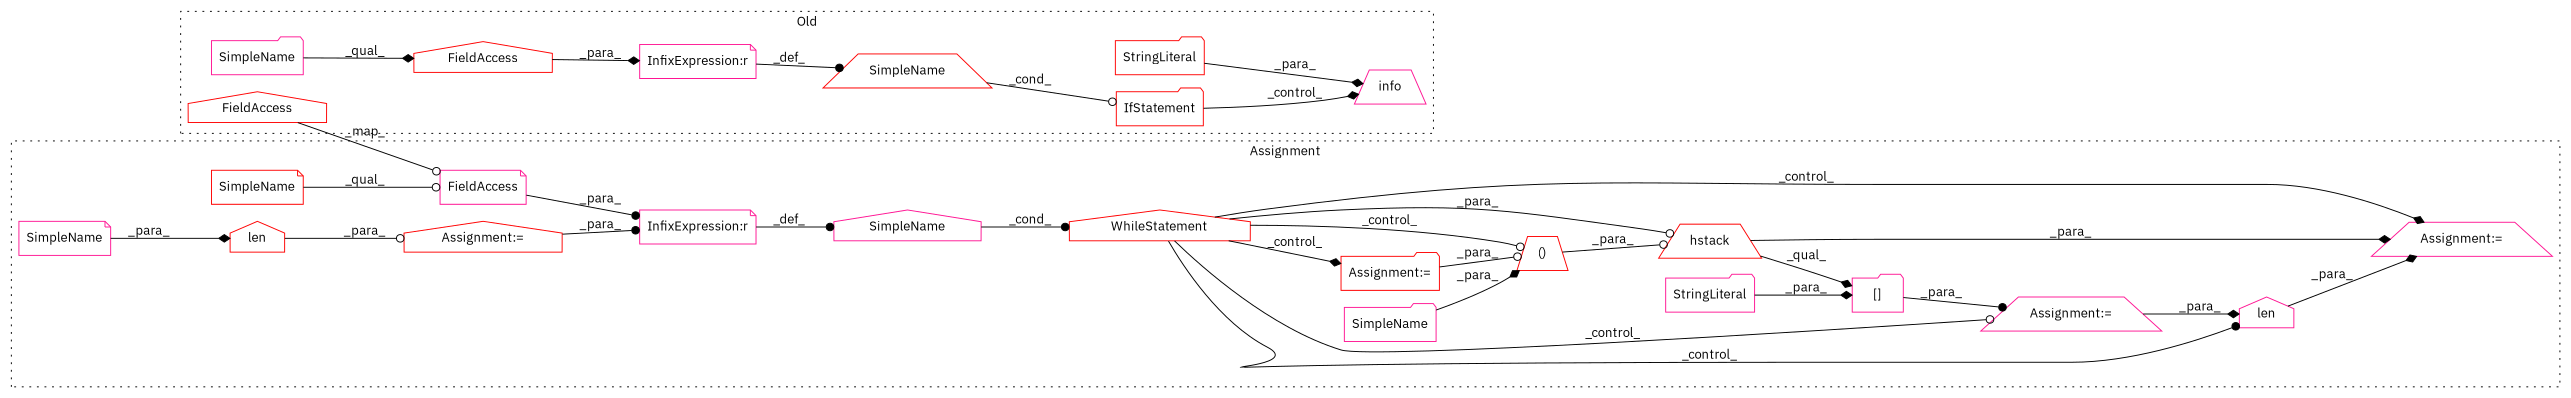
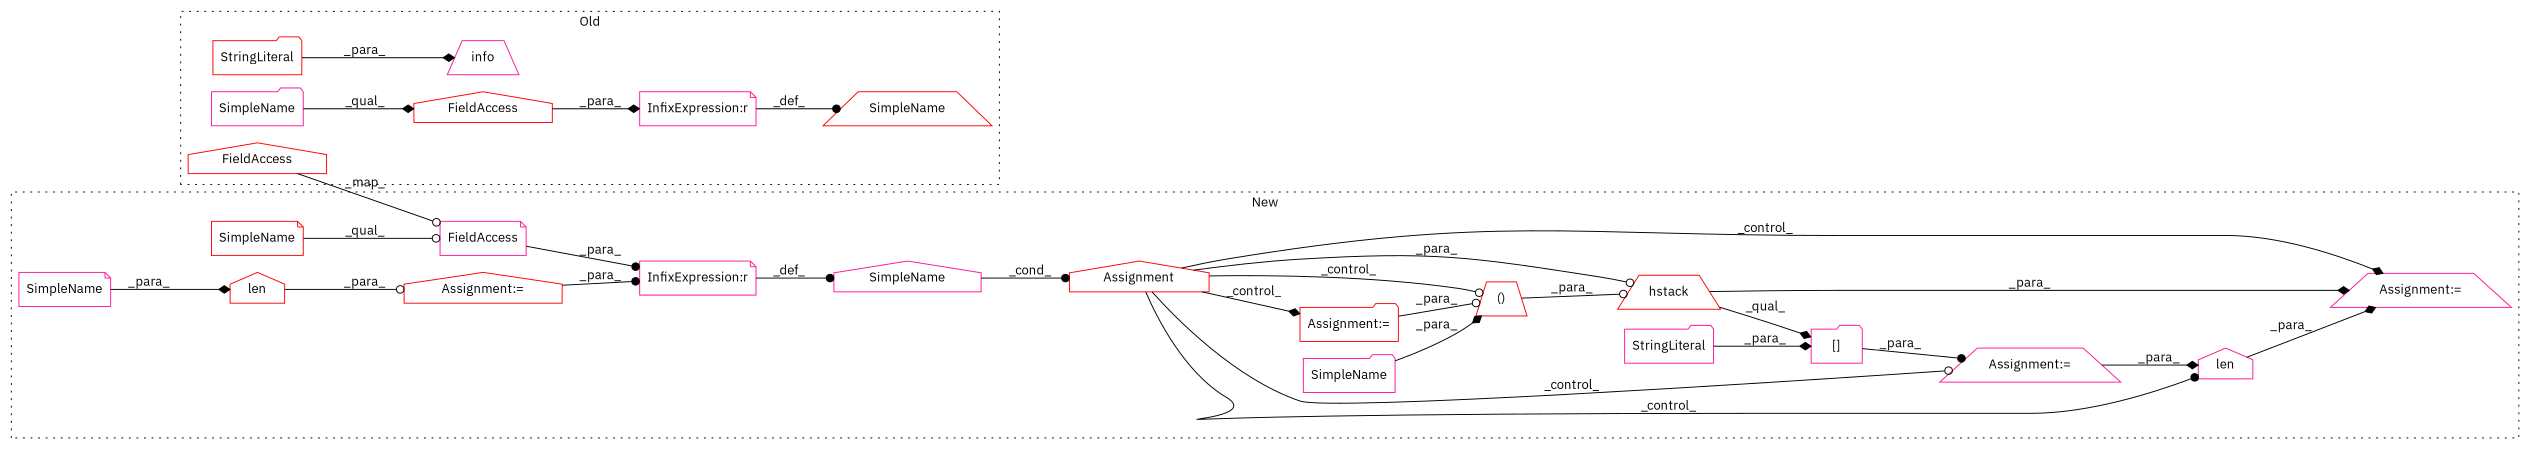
(1160, 109) -> none
(1286, 152) -> (1265, 203)
(1160, 227) -> (1139, 278)
